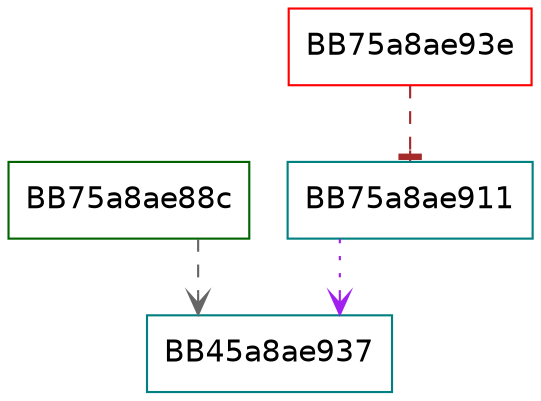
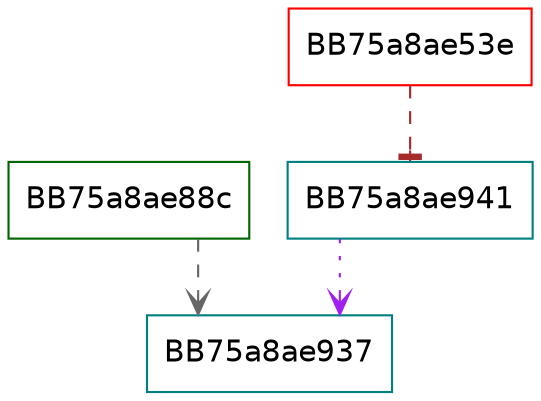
(410, 47) -> (410, 47)
(410, 200) -> (410, 200)
(270, 354) -> (270, 354)
